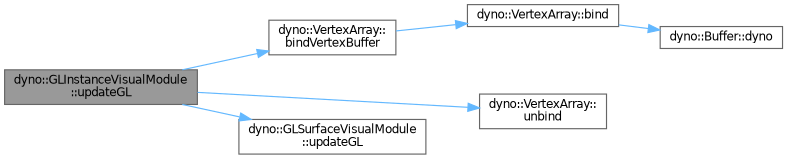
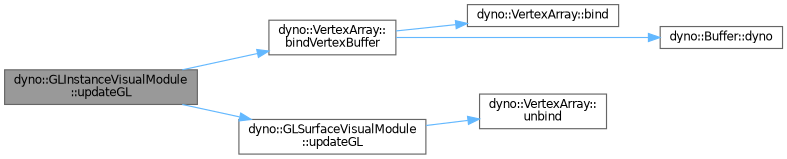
(634, 27) -> (522, 38)
(333, 100) -> (447, 123)
